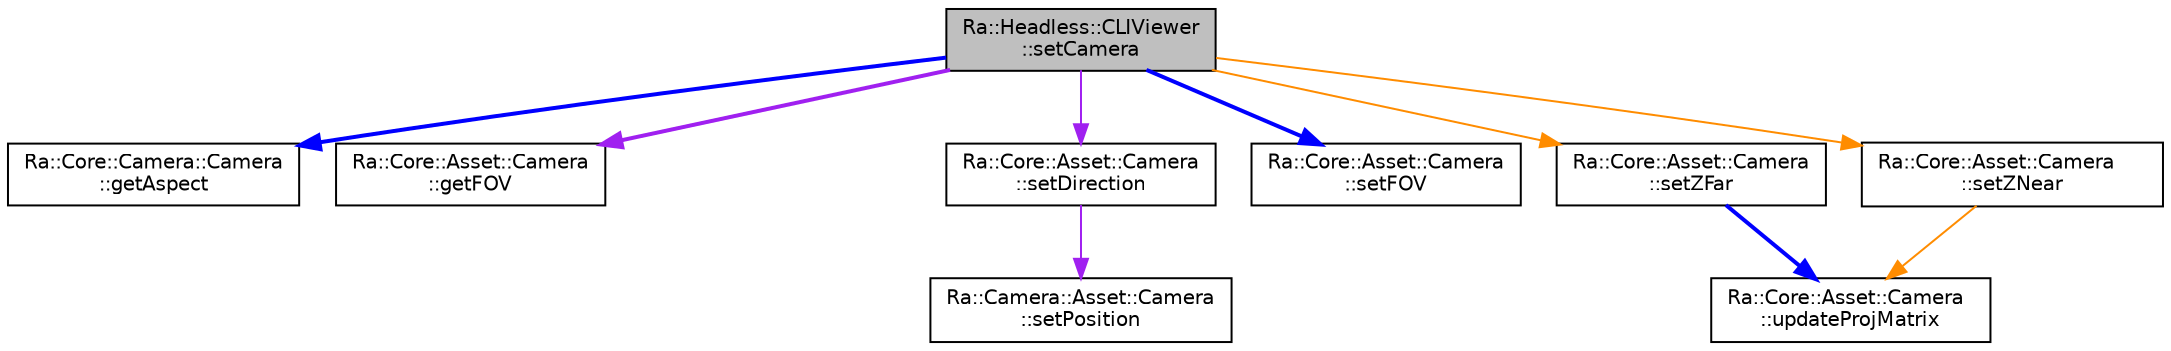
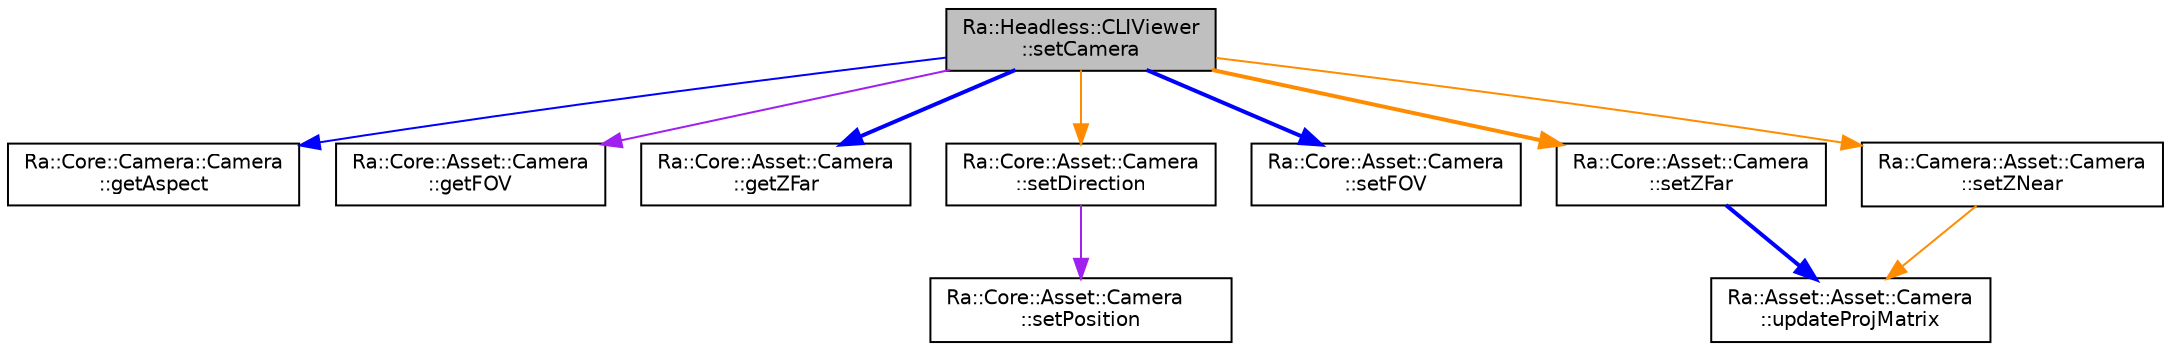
(633, 97) -> (633, 97)
(1081, 97) -> (1081, 97)
(786, 105) -> (786, 105)
(1376, 105) -> (1376, 105)
none -> (776, 175)
(2012, 175) -> (2012, 175)
(1081, 310) -> (1081, 310)
(1851, 310) -> (1851, 310)
